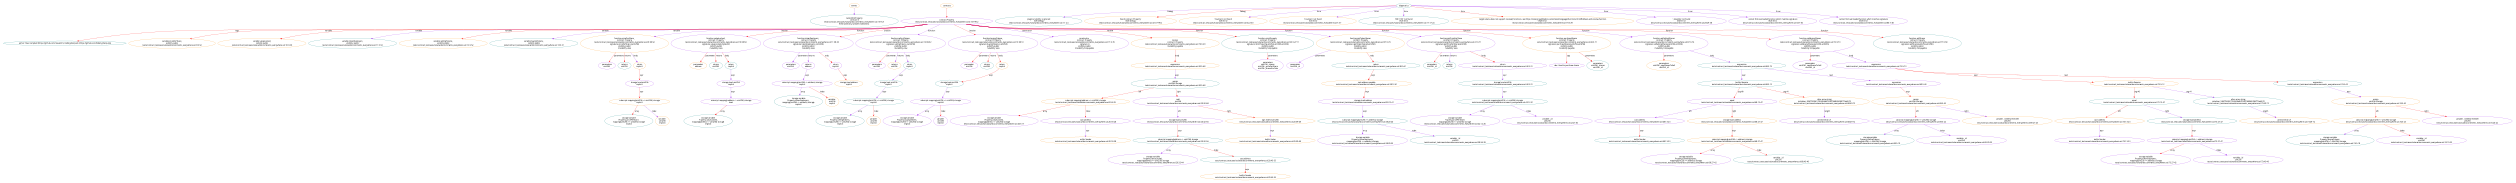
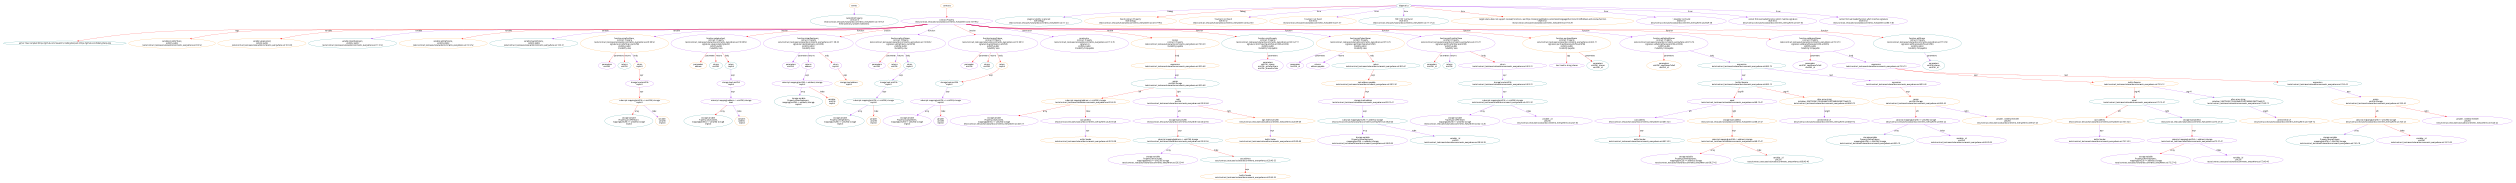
none -> (1318, 66)
(1567, 66) -> (1567, 66)
none -> (1934, 66)
none -> (742, 121)
